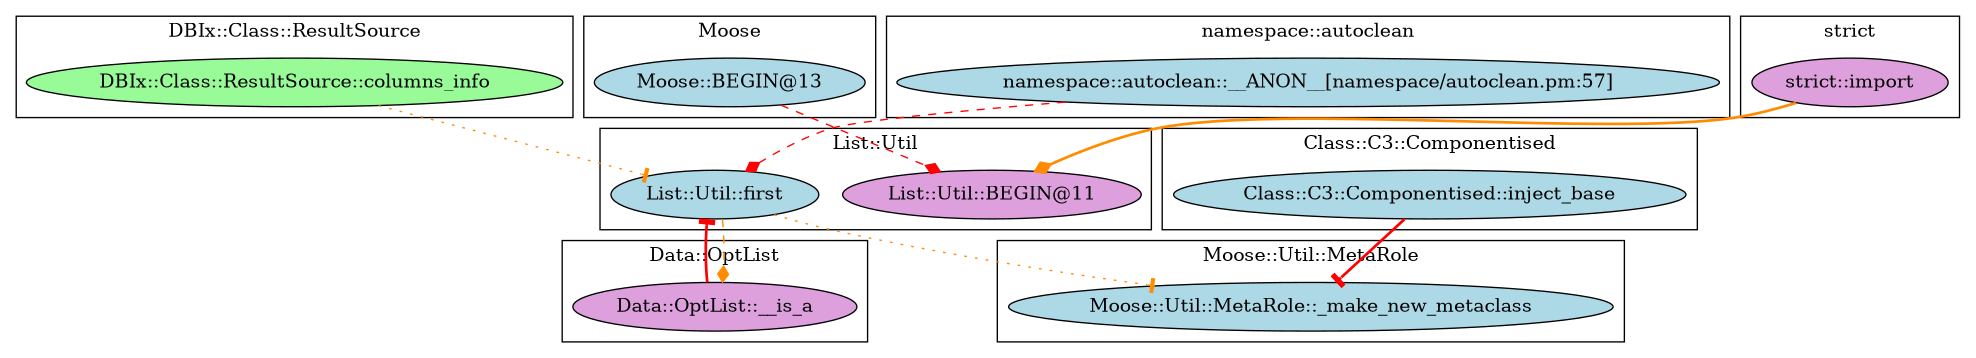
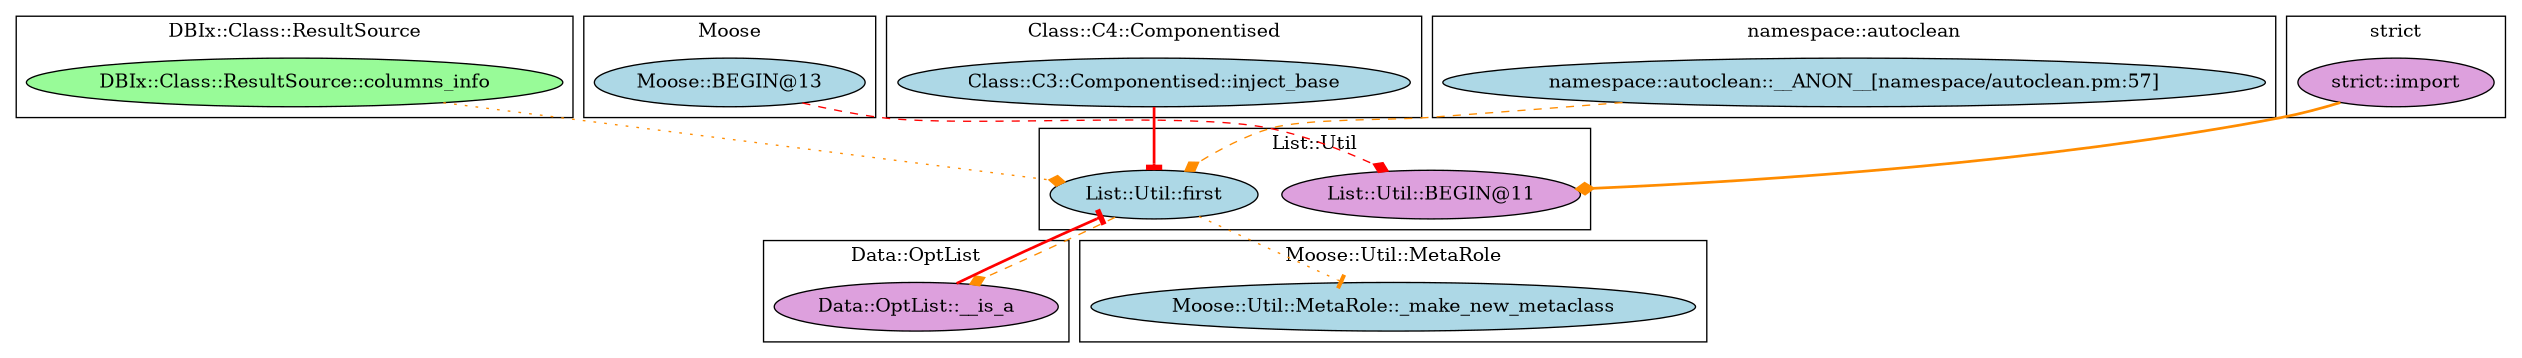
(987, 109) -> (1407, 119)
(510, 140) -> (746, 141)
(1430, 144) -> (1154, 32)
(1371, 250) -> (1154, 137)
